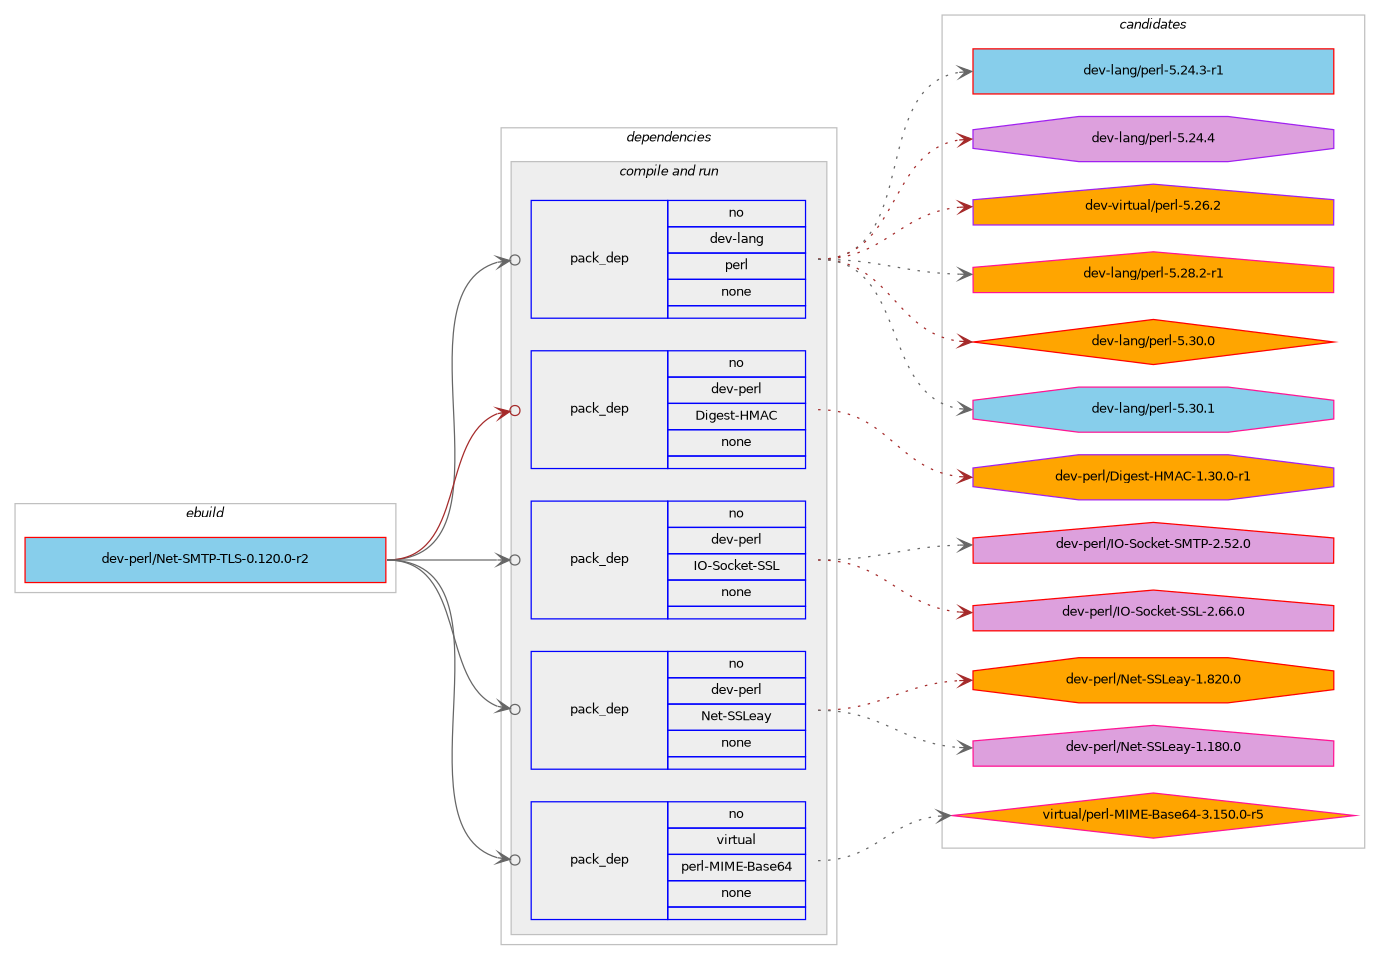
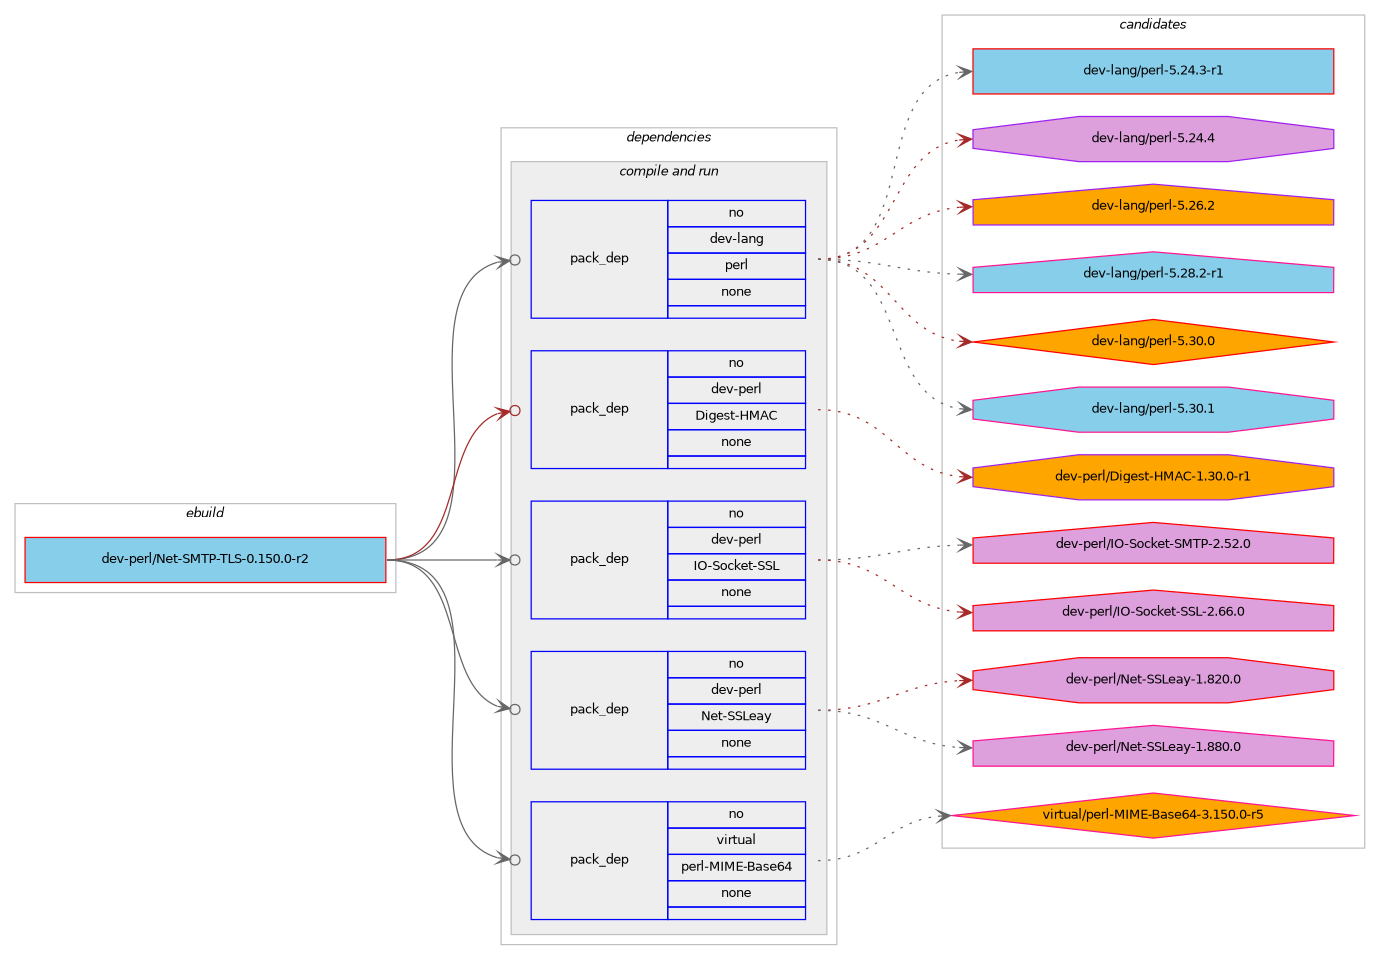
(1153, 207) -> (1153, 207)
(1153, 274) -> (1153, 274)
(205, 560) -> (205, 560)
(1153, 680) -> (1153, 680)
(1153, 748) -> (1153, 748)
